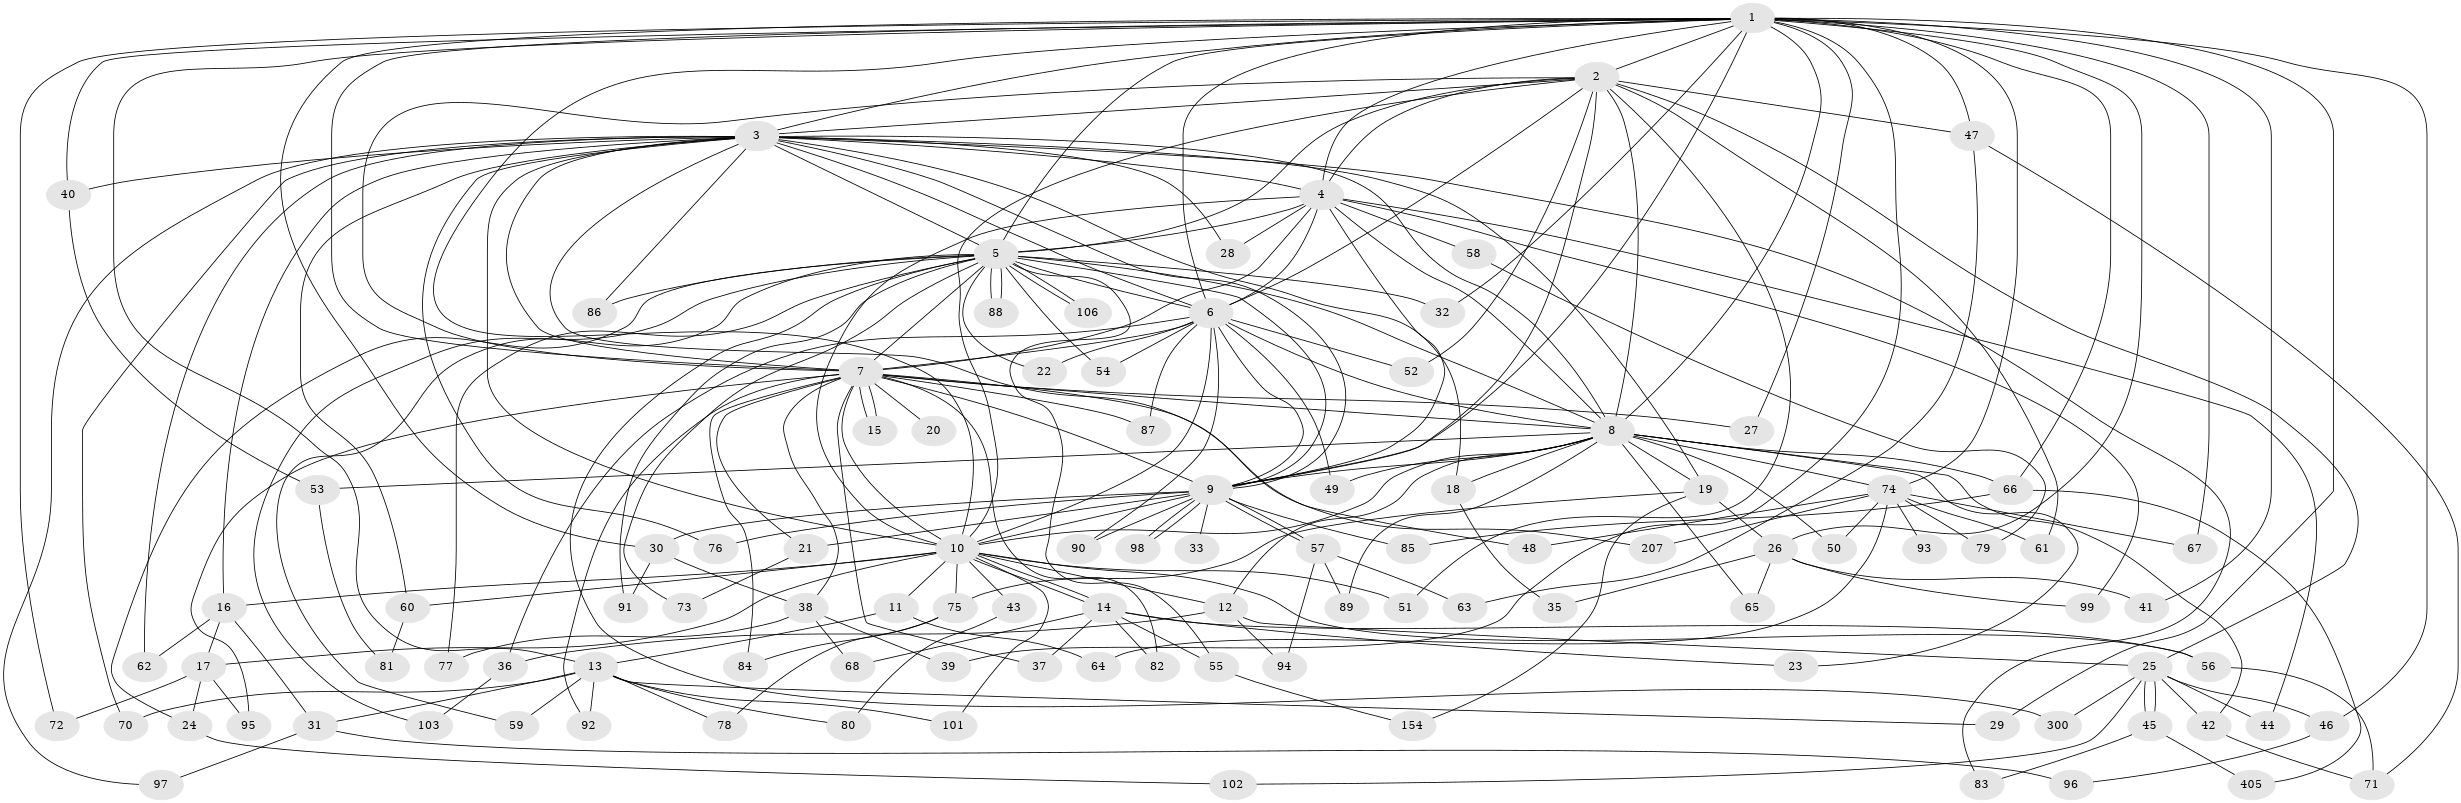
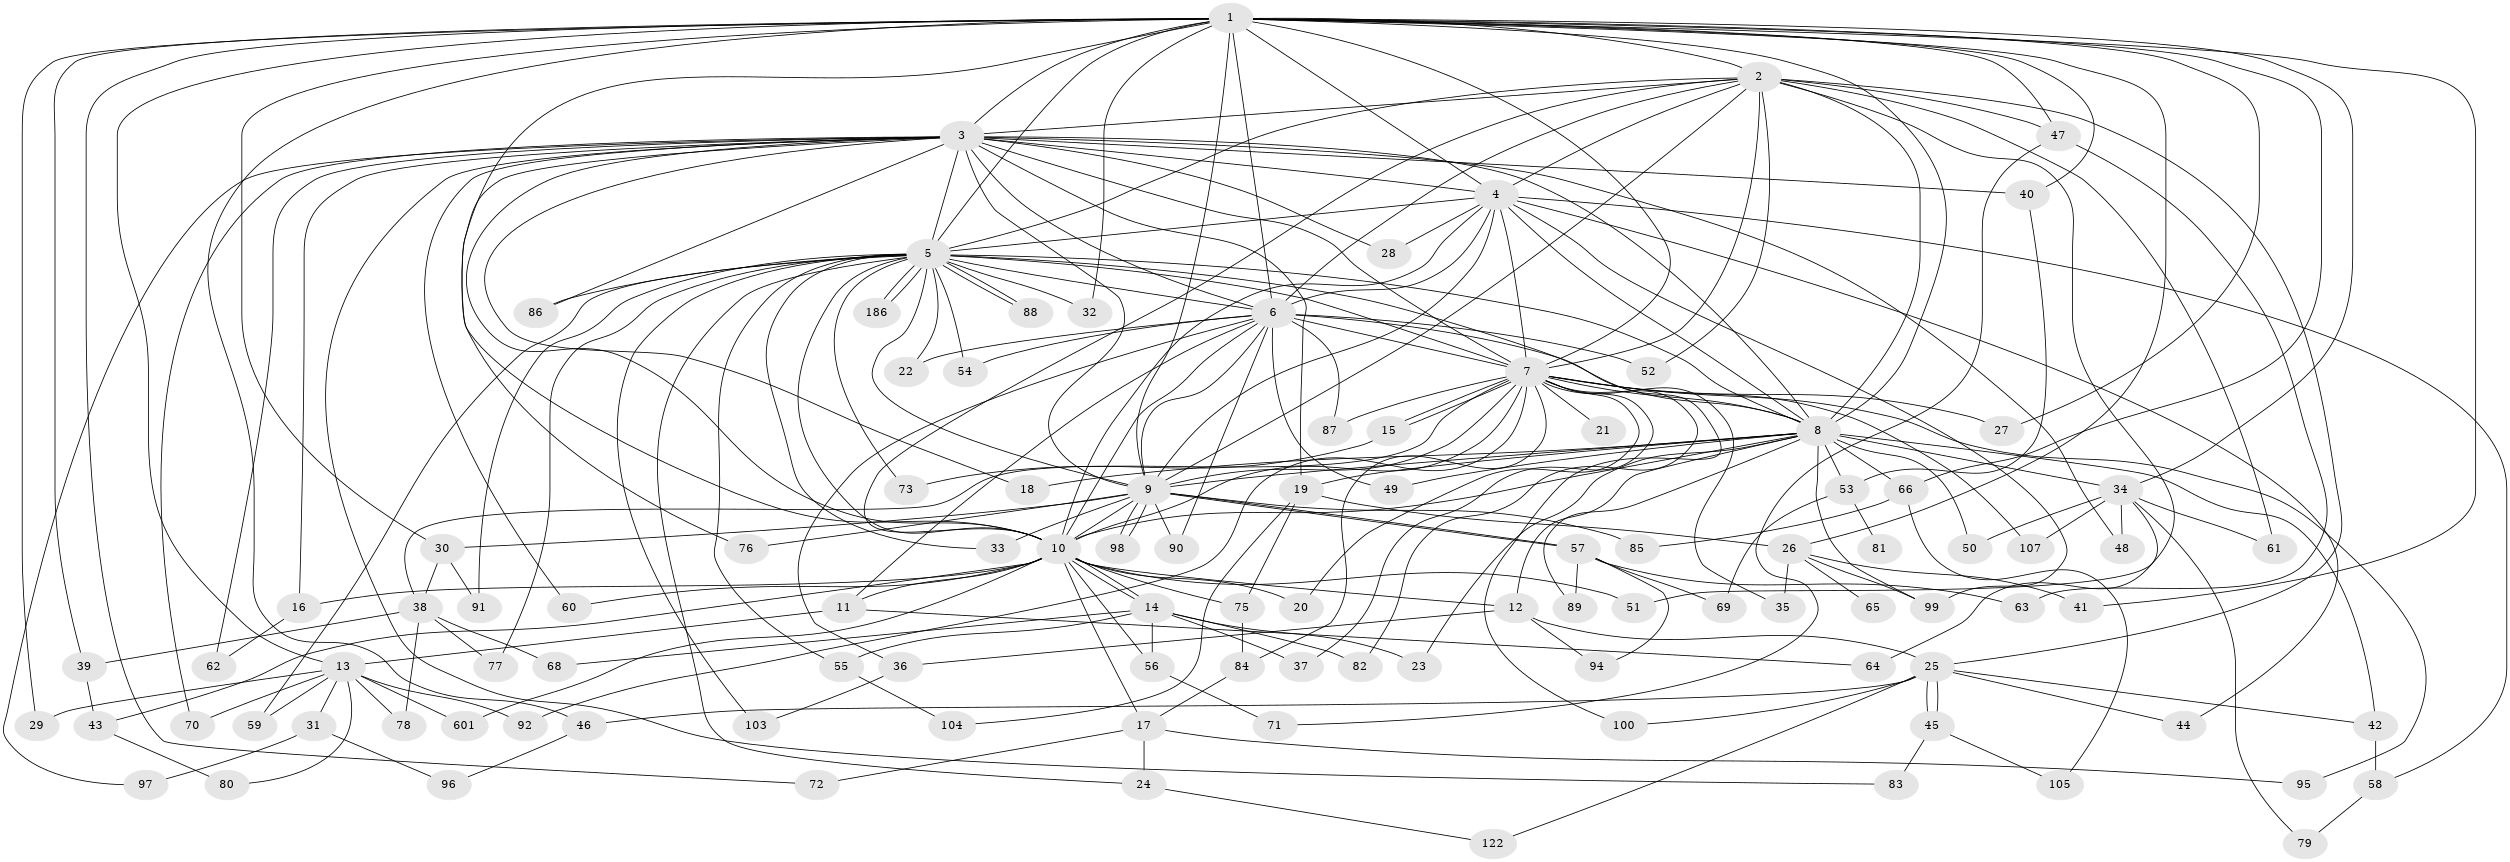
(1088, 313) -> (877, 313)
none -> (781, 421)
none -> (1044, 441)
none -> (815, 460)
(1889, 490) -> (2121, 490)
(1677, 512) -> (1832, 543)
(1008, 520) -> none
(1653, 549) -> (2031, 549)
(1925, 549) -> none
(2195, 549) -> none
(1494, 556) -> (1728, 426)
(745, 579) -> (1150, 467)
none -> (1180, 579)
none -> (1724, 608)
(216, 633) -> (1193, 697)
(399, 633) -> none
(830, 649) -> (412, 667)
(271, 666) -> none
none -> (90, 696)
(954, 726) -> (465, 726)
(1412, 726) -> (952, 726)
(2058, 726) -> (1624, 726)
(2289, 759) -> (2376, 751)
(1233, 785) -> (1493, 844)
(2252, 785) -> (2060, 785)
